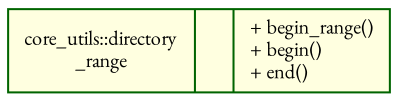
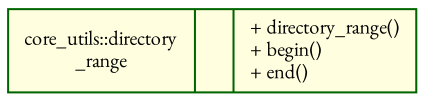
(312, 27) -> (325, 27)
